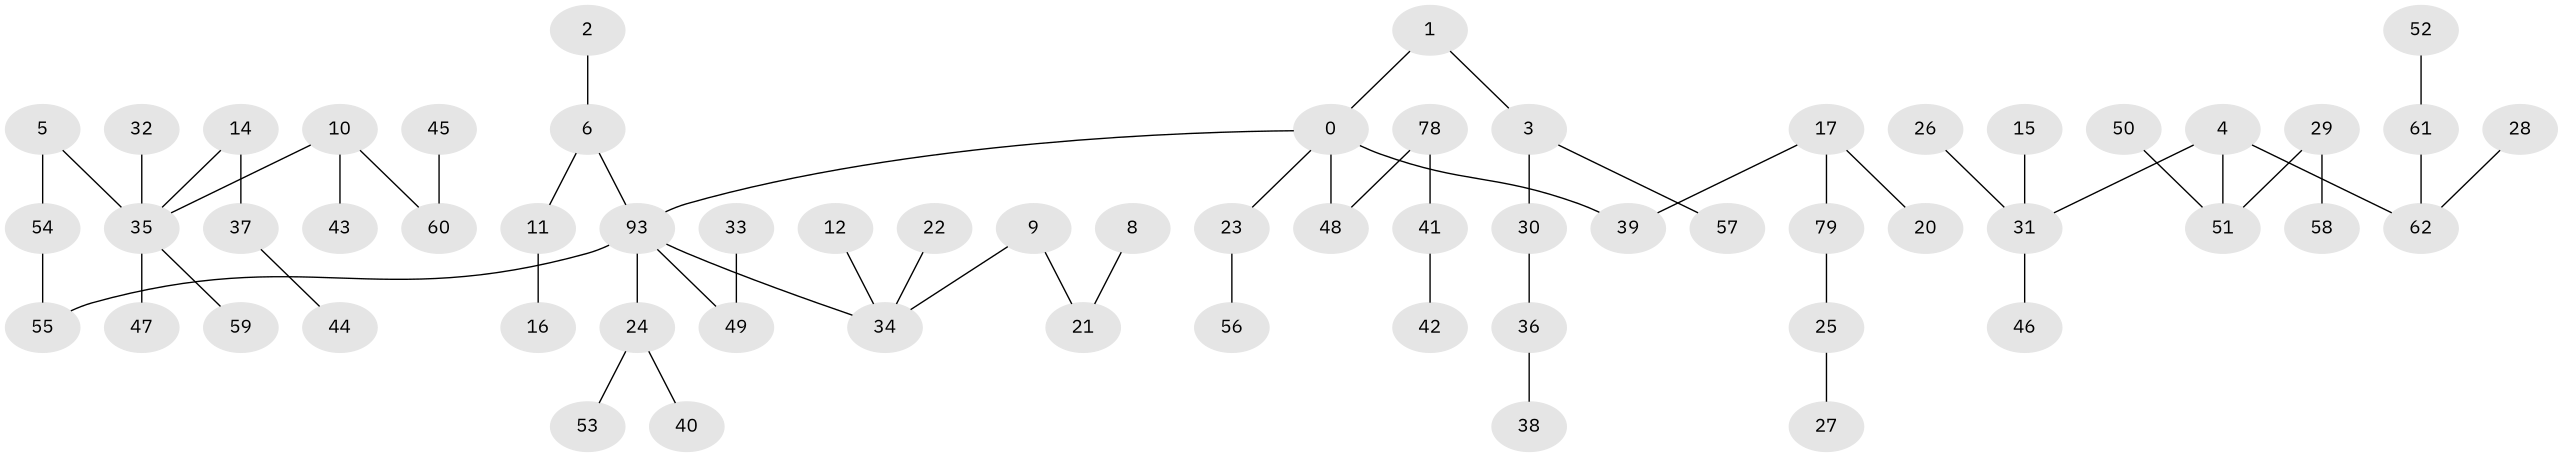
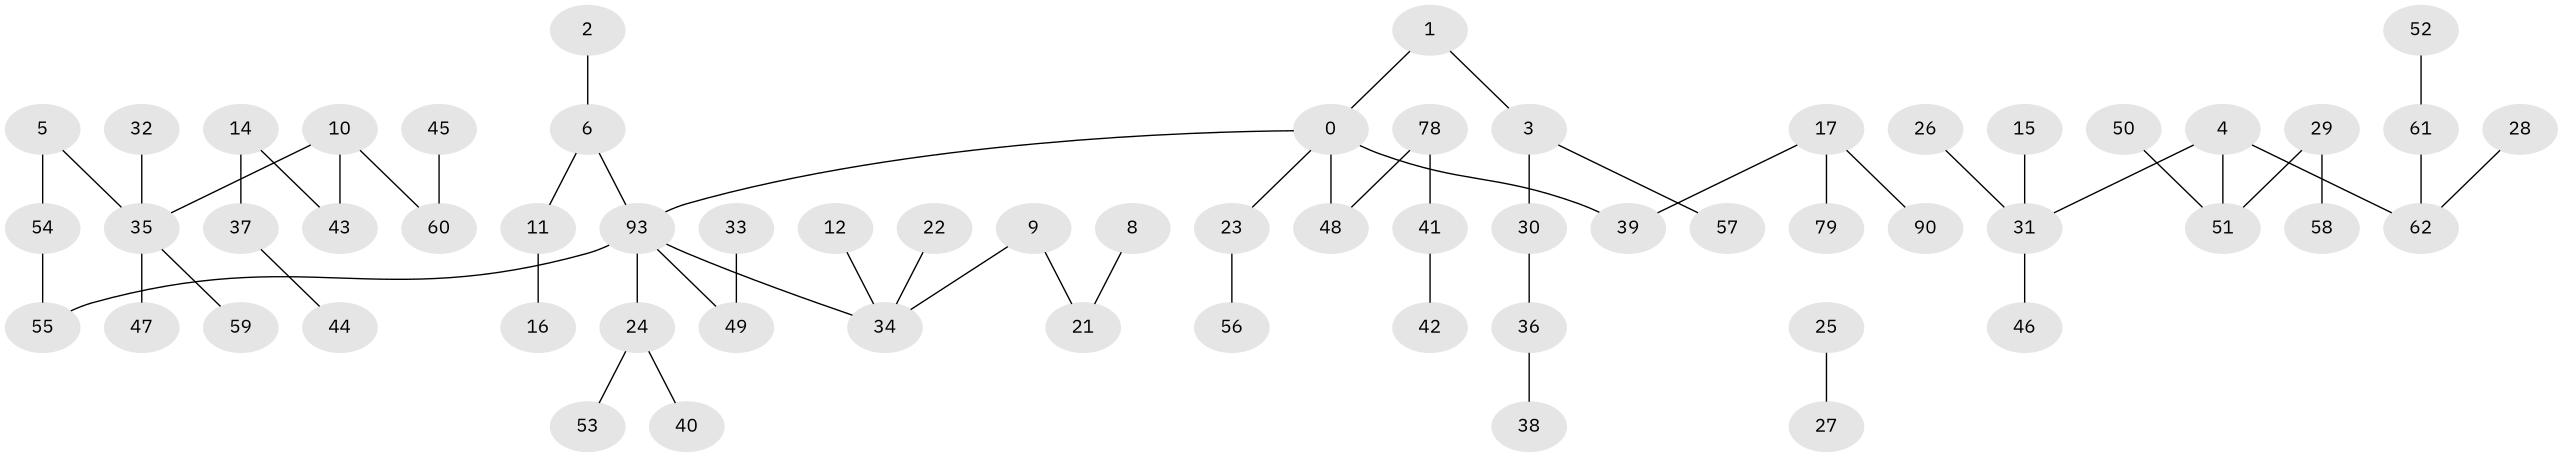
(191, 179) -> (290, 179)
(1926, 228) -> (1926, 228)
(1826, 278) -> none
